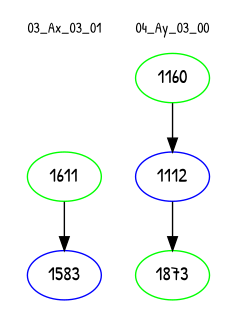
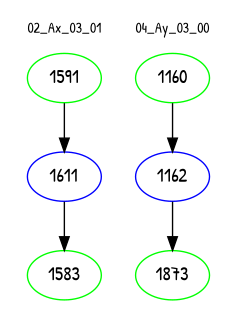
(65, 29) -> (65, 29)
none -> (64, 78)
(64, 177) -> (64, 177)
(173, 177) -> (173, 177)
(64, 275) -> (64, 275)
